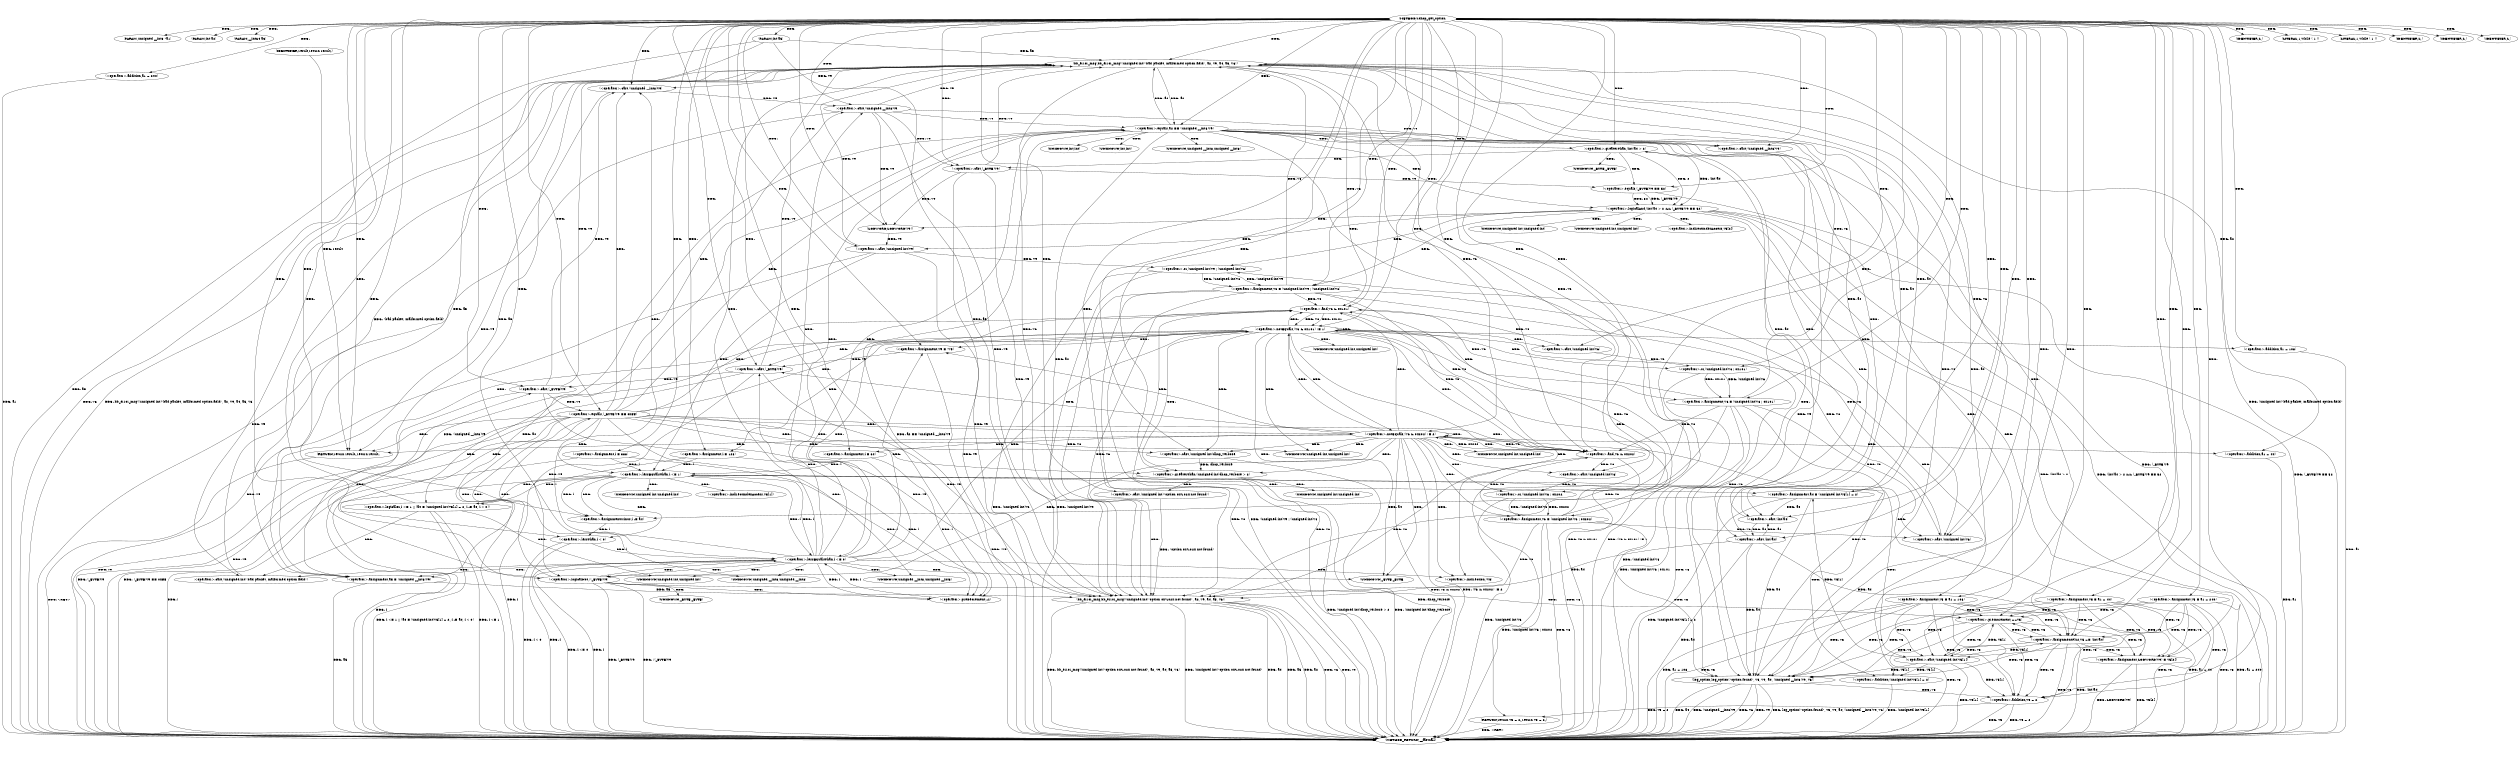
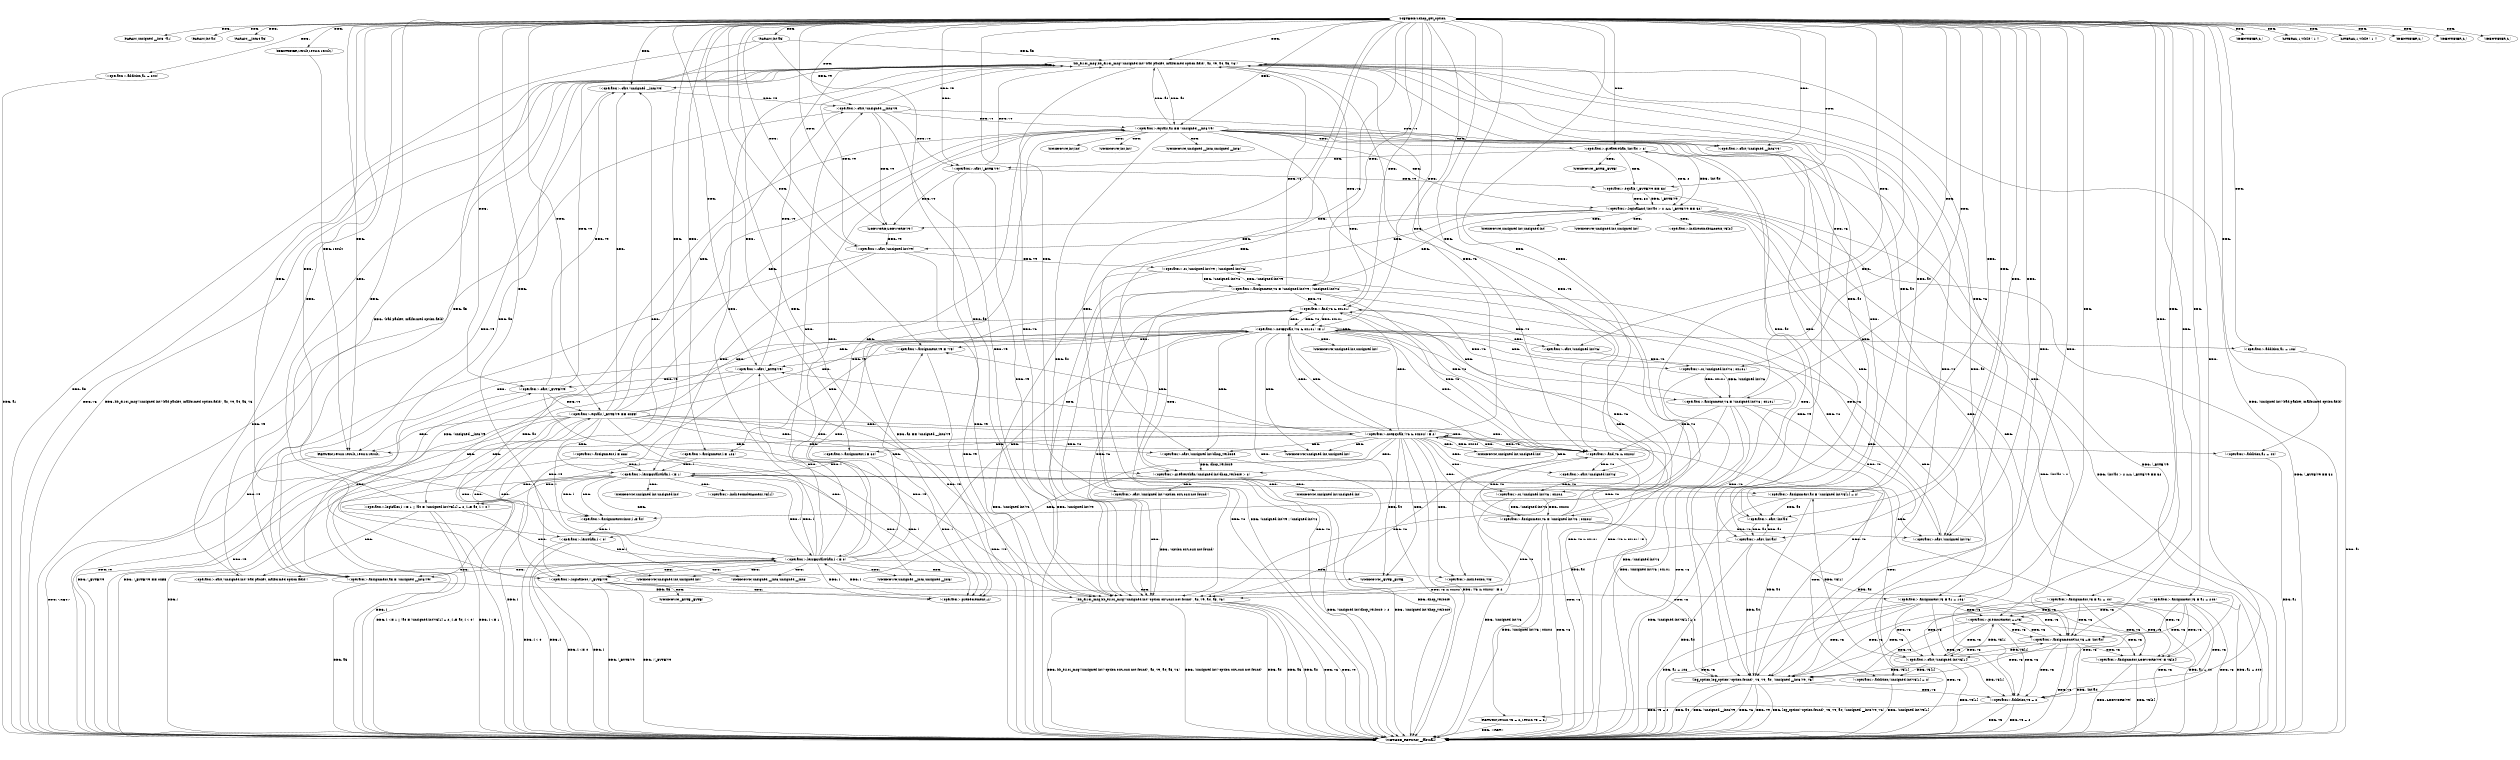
none -> (846, 19)
(2227, 239) -> (2227, 239)
(1283, 590) -> (1213, 592)
